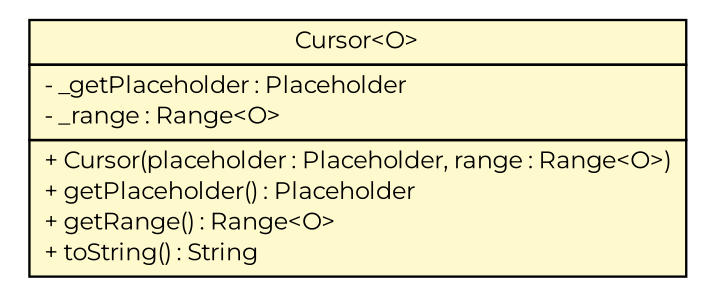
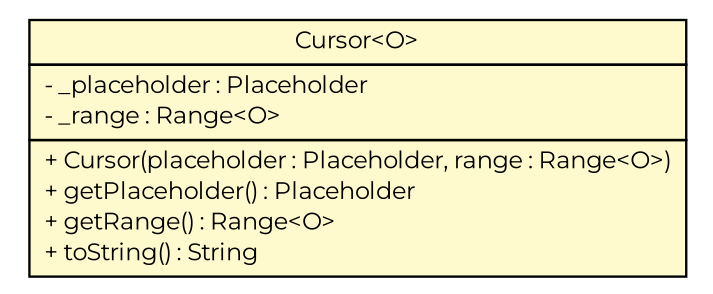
(226, 86) -> (206, 86)
